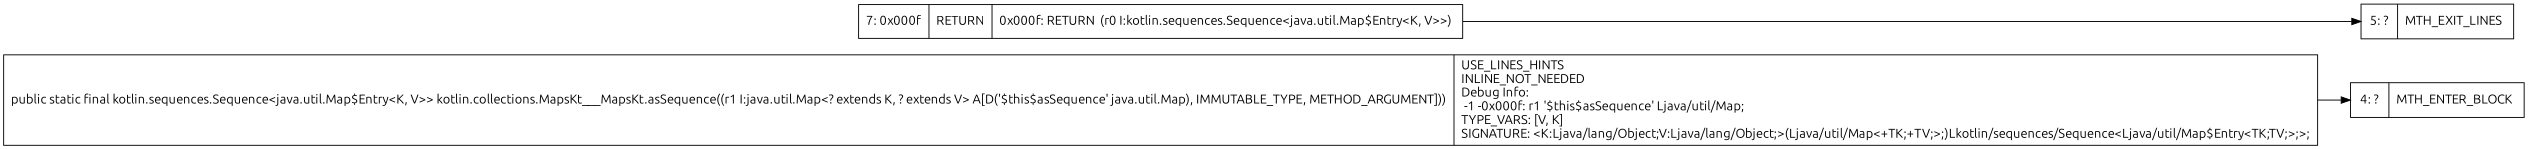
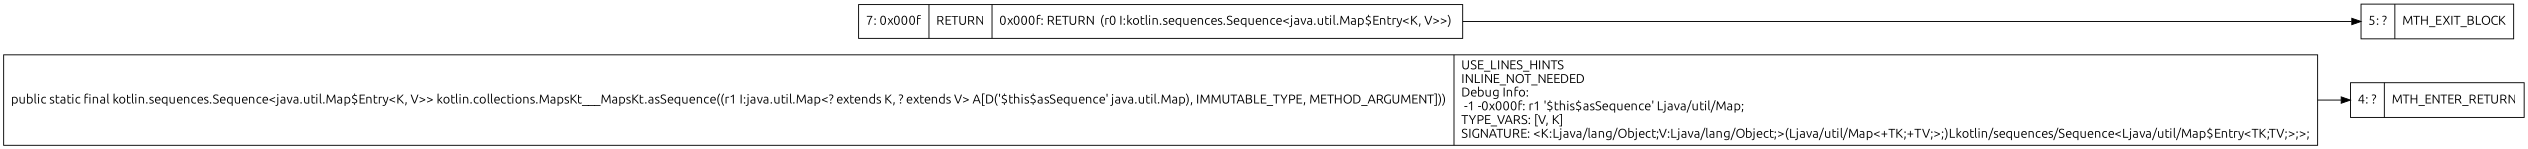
(2454, 21) -> (2454, 21)
(2454, 100) -> (2454, 100)
